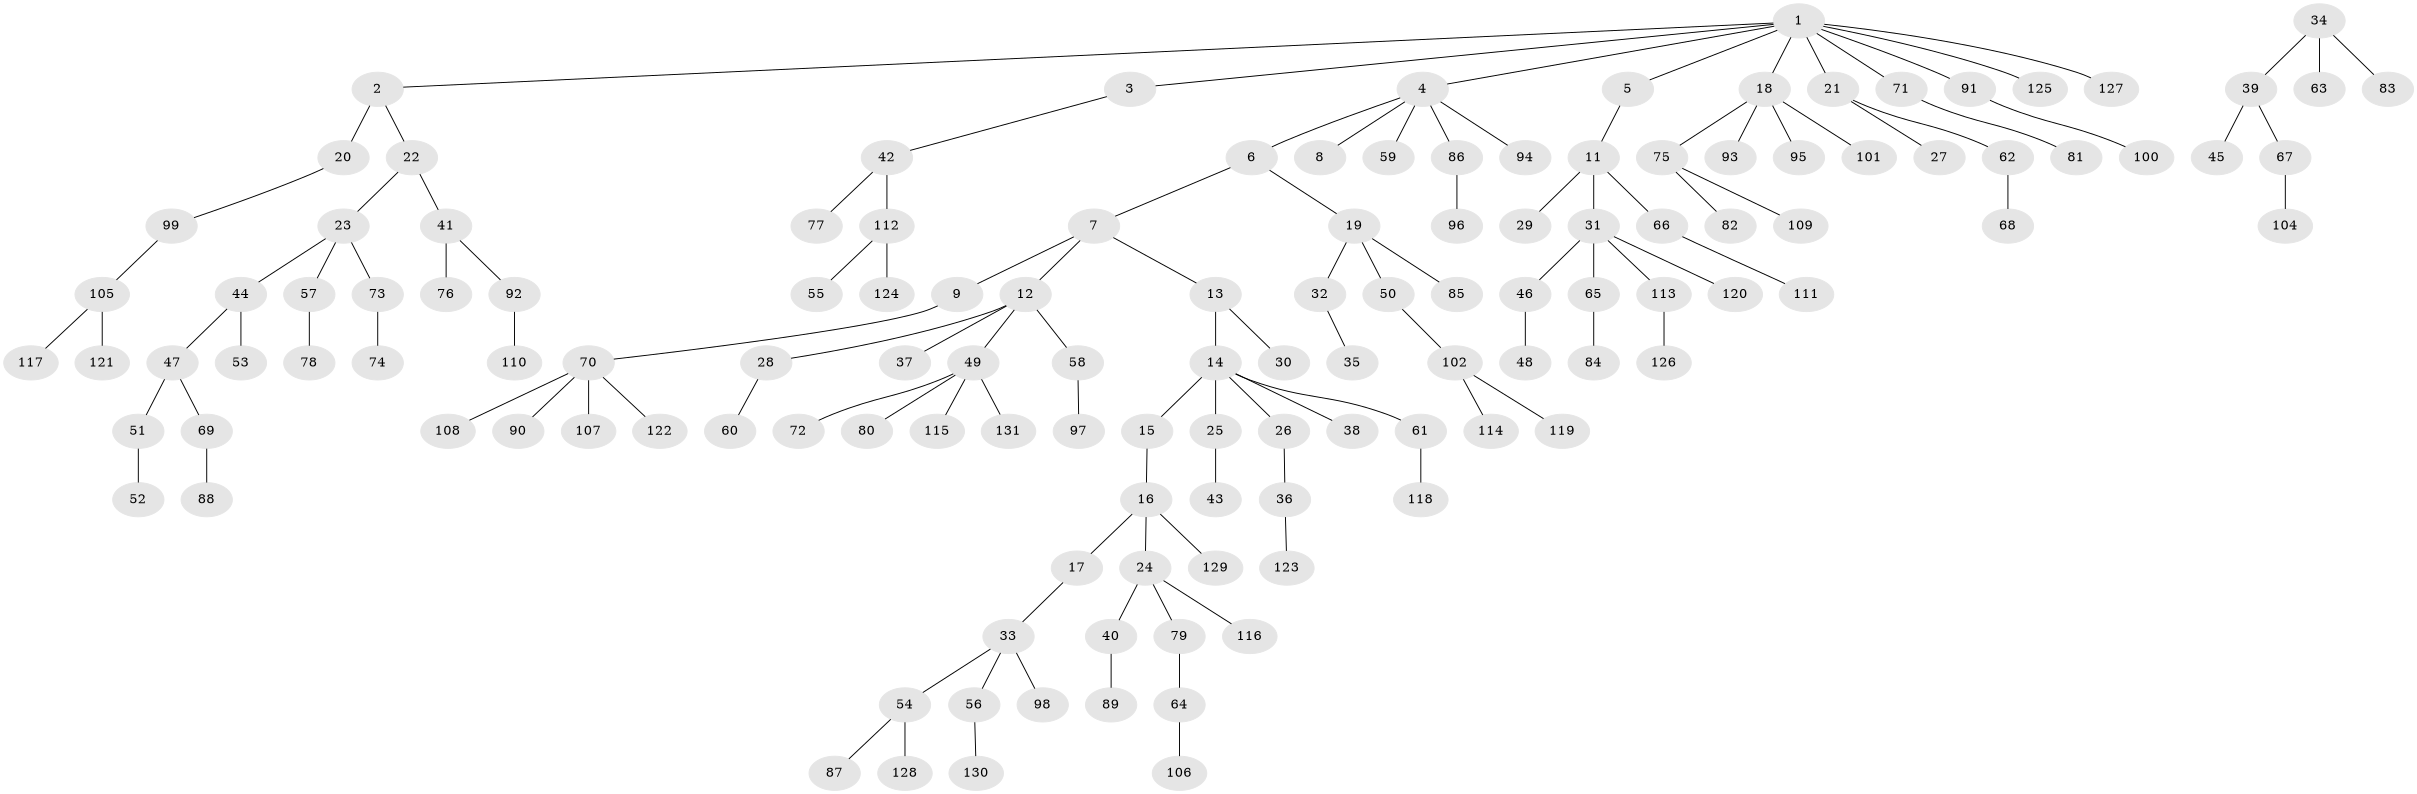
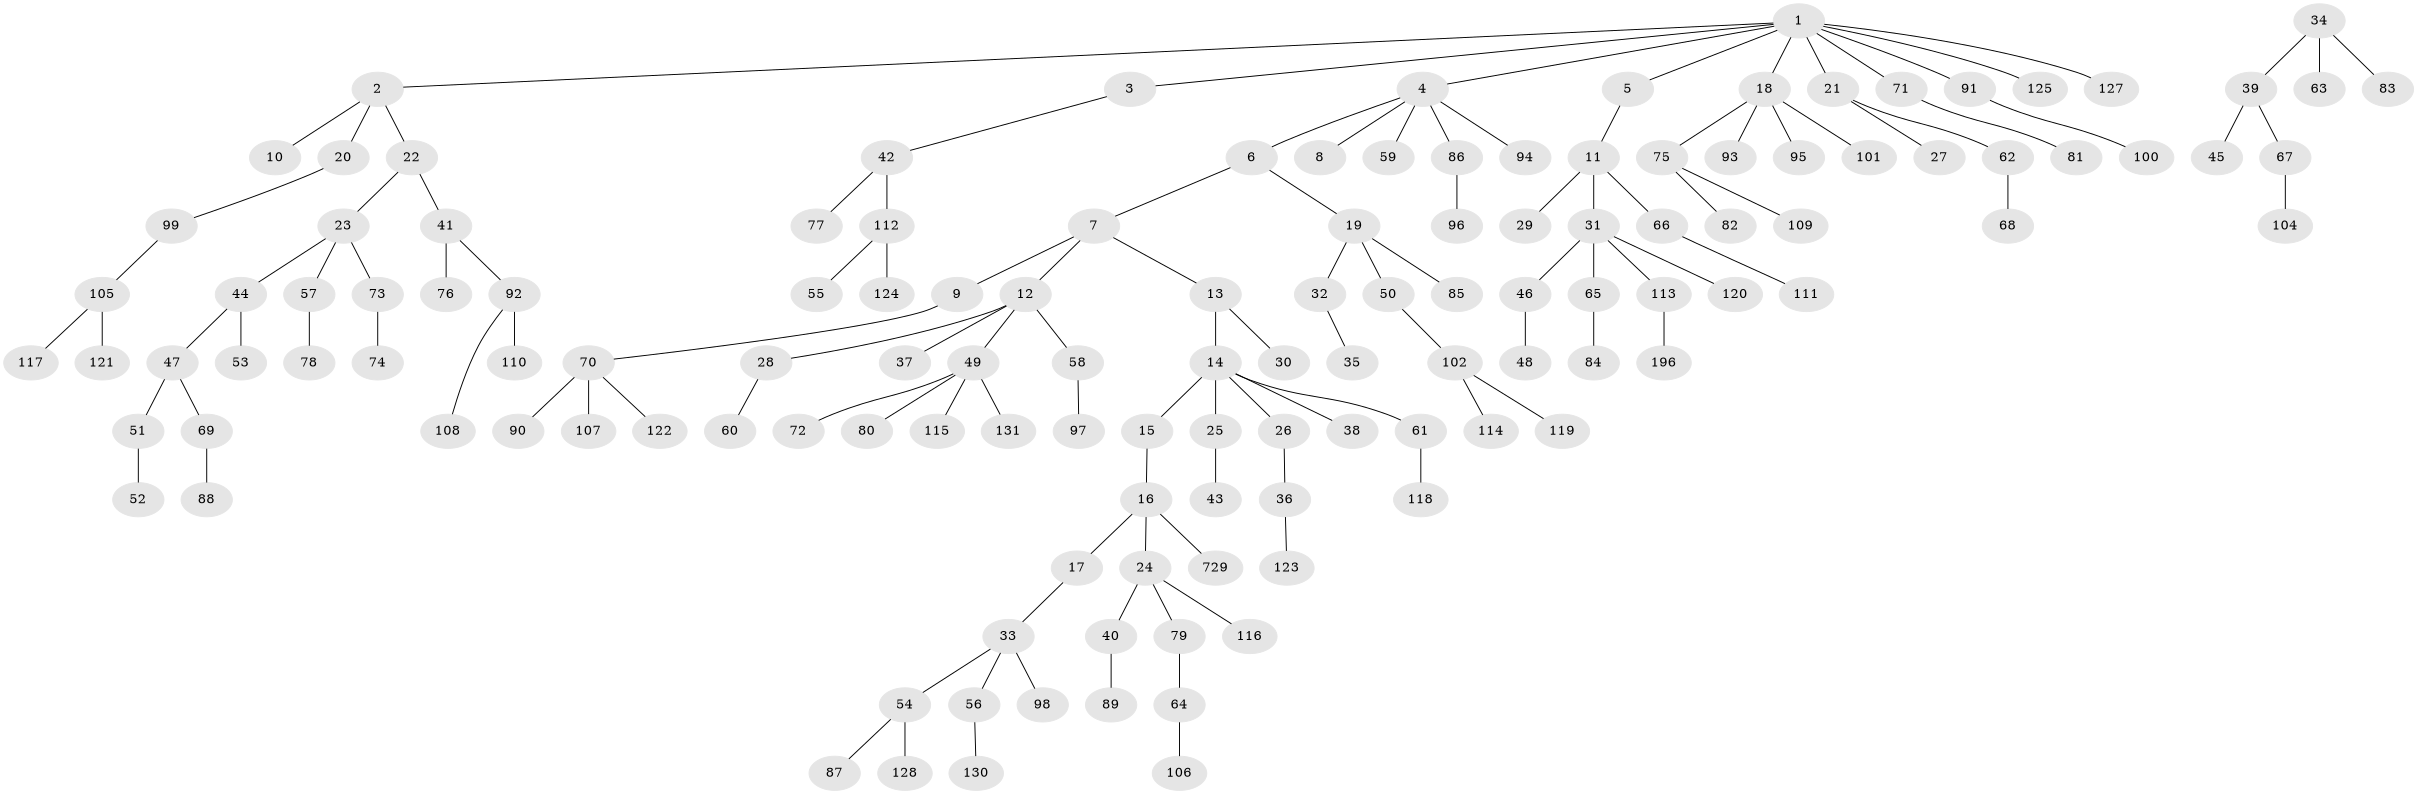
none -> (275, 158)
(1664, 363) -> (1664, 363)
(519, 397) -> (472, 359)
(1216, 568) -> (1216, 568)
